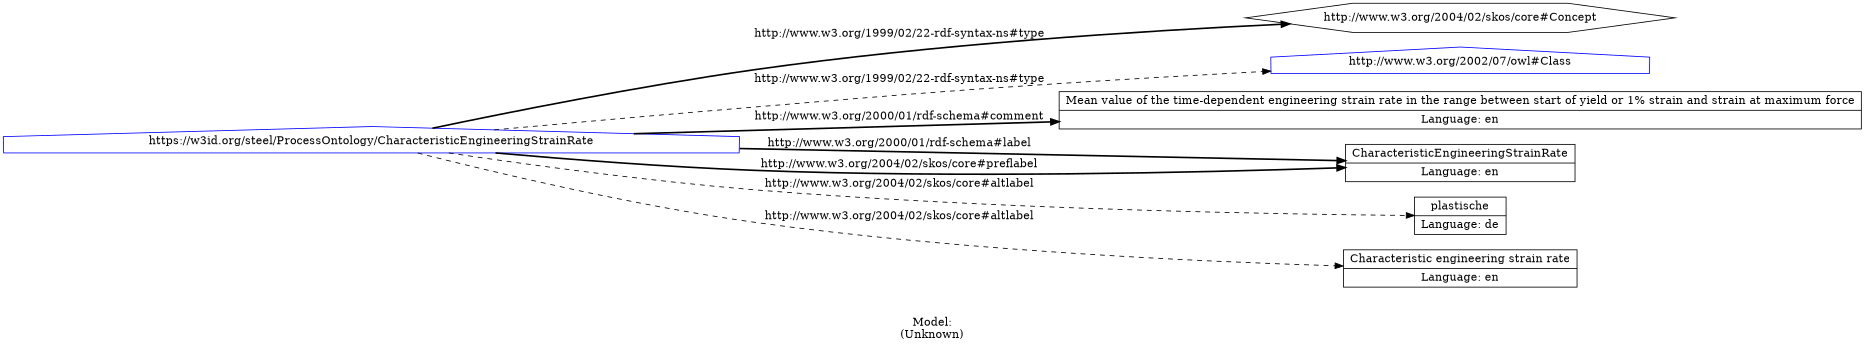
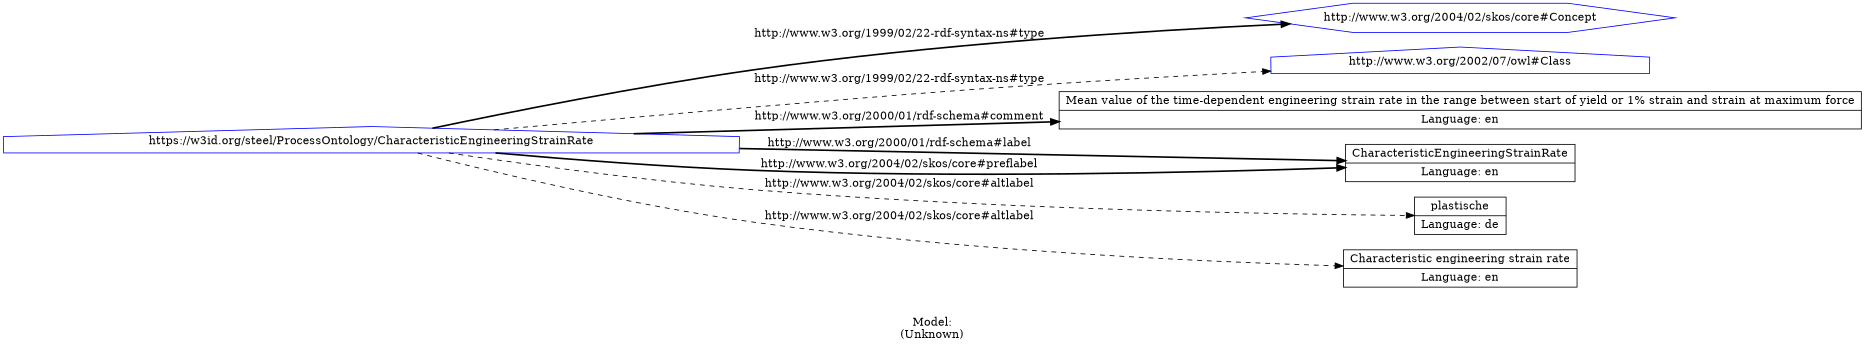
(1460, 18) -> (1460, 18)
